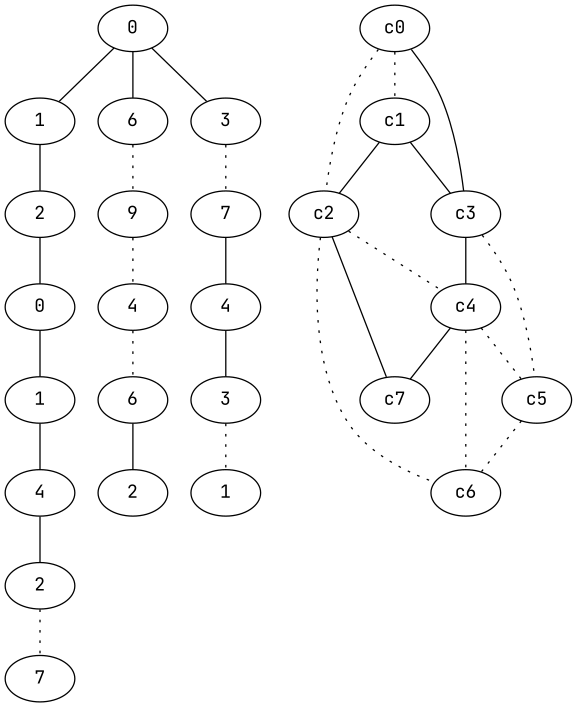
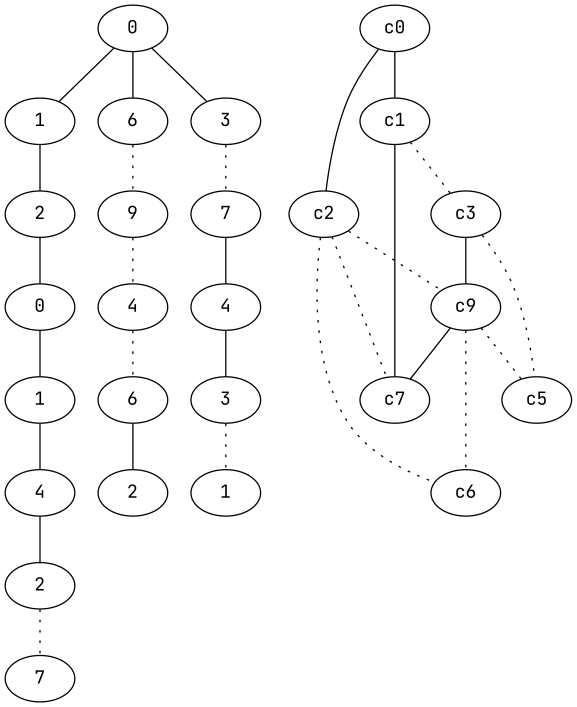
(395, 75) -> (395, 75)
(342, 116) -> (342, 116)
(448, 116) -> none
(359, 168) -> (395, 249)
(430, 168) -> (430, 168)
(359, 307) -> (359, 307)
(466, 307) -> (466, 307)
(501, 446) -> none
